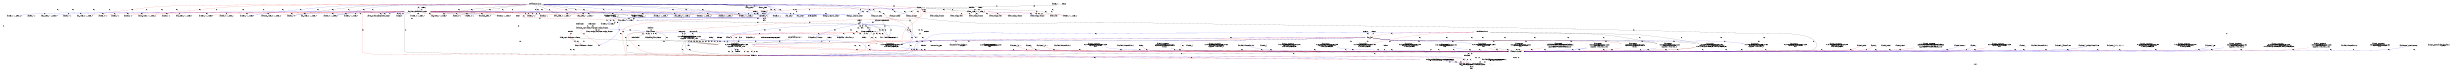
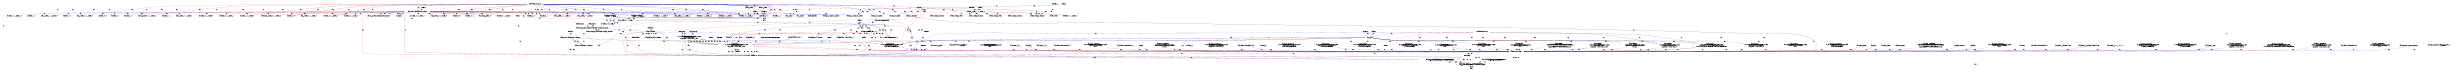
(916, 38) -> none
